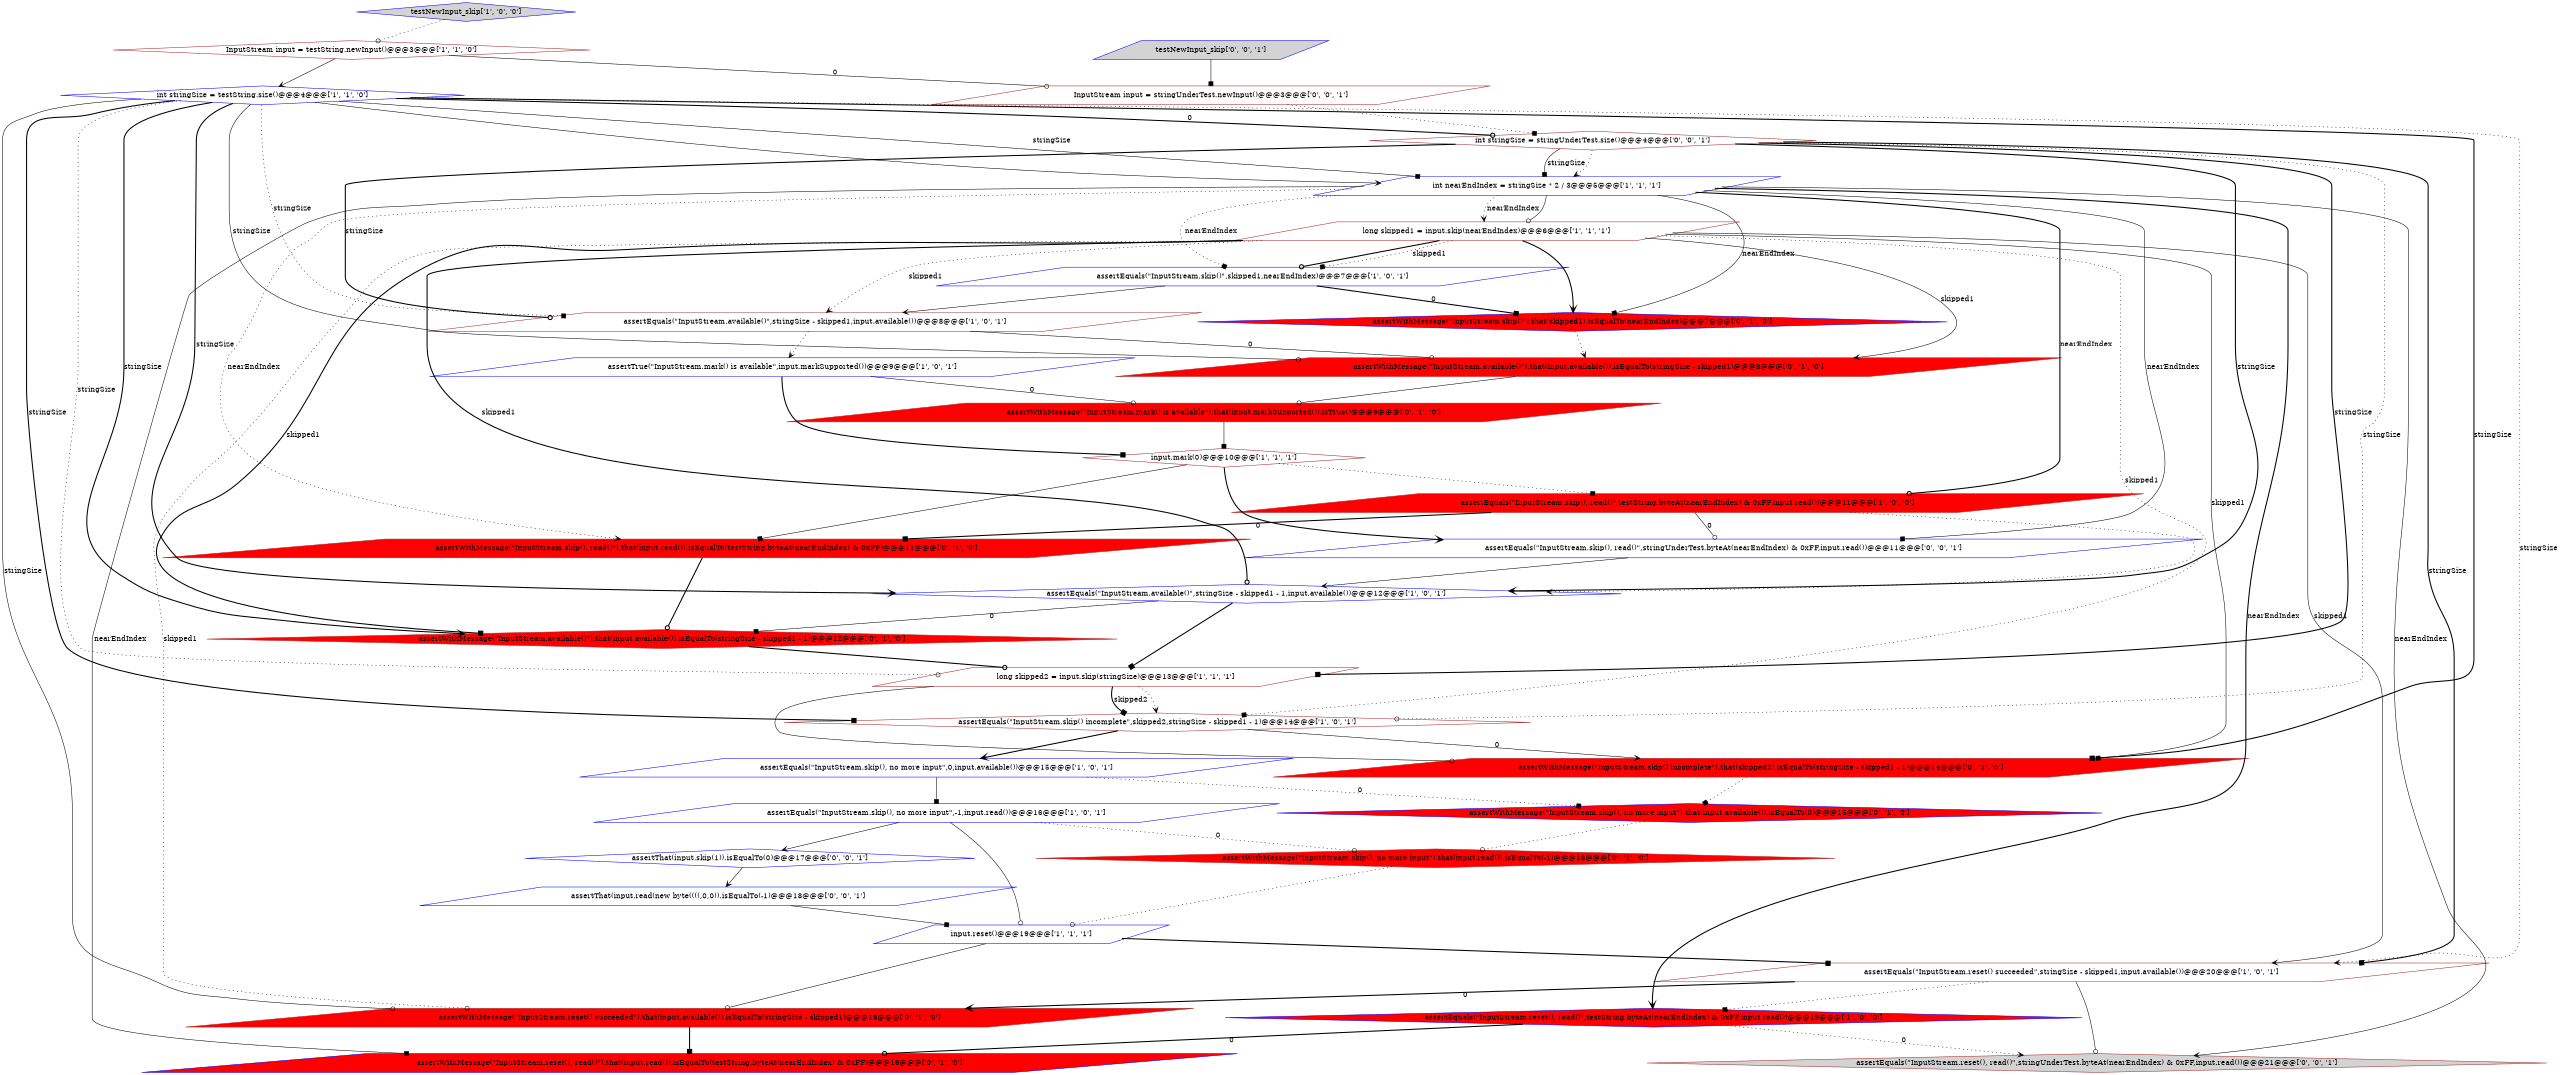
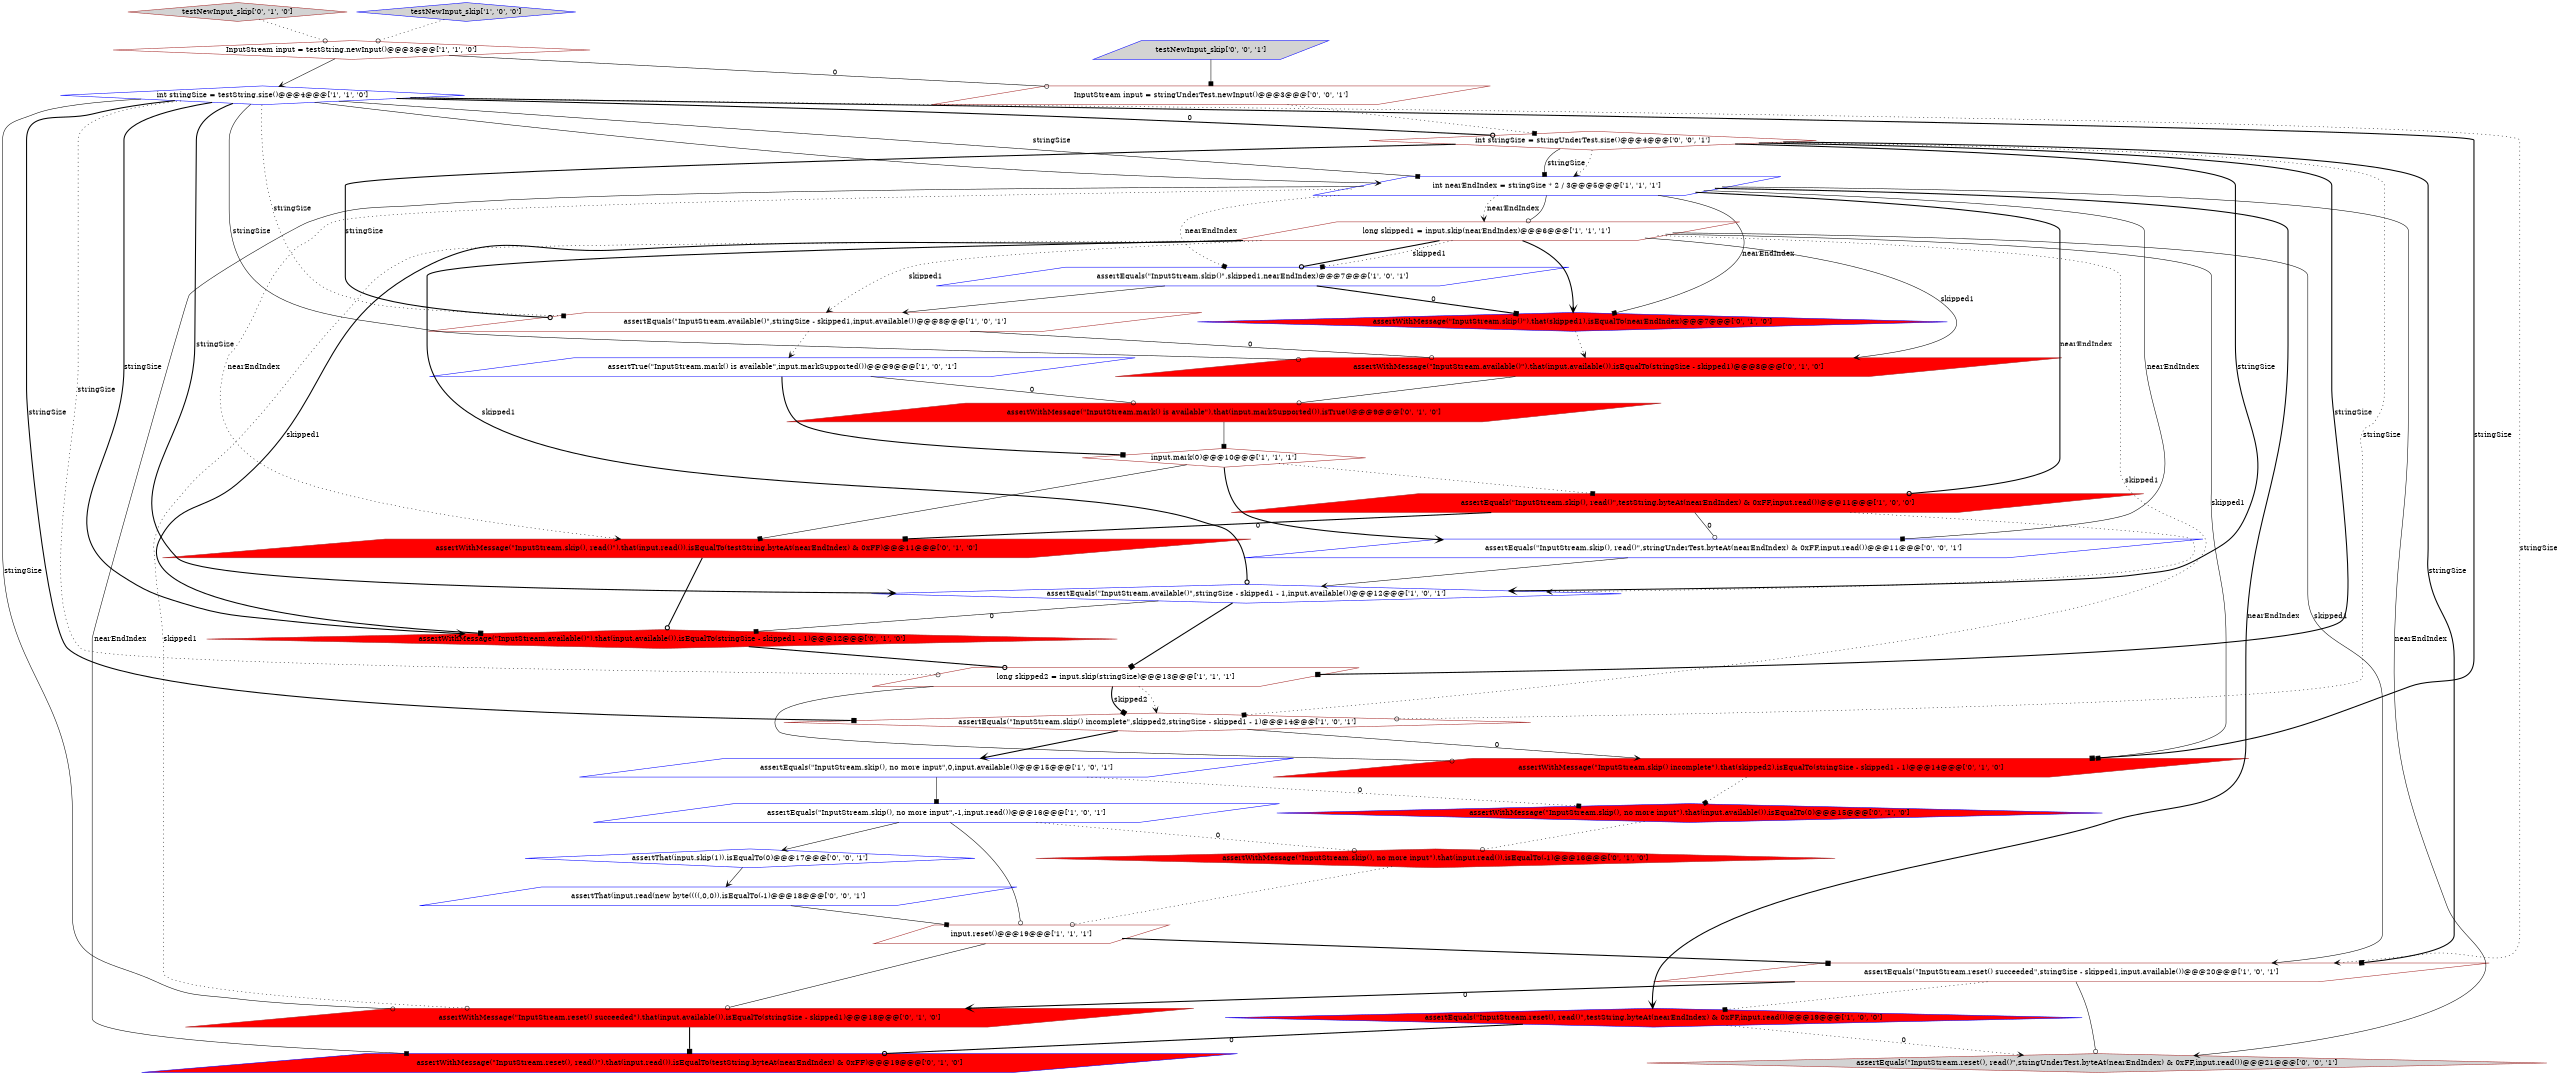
none -> (238, 12)
(1021, 934) -> (1021, 934)
